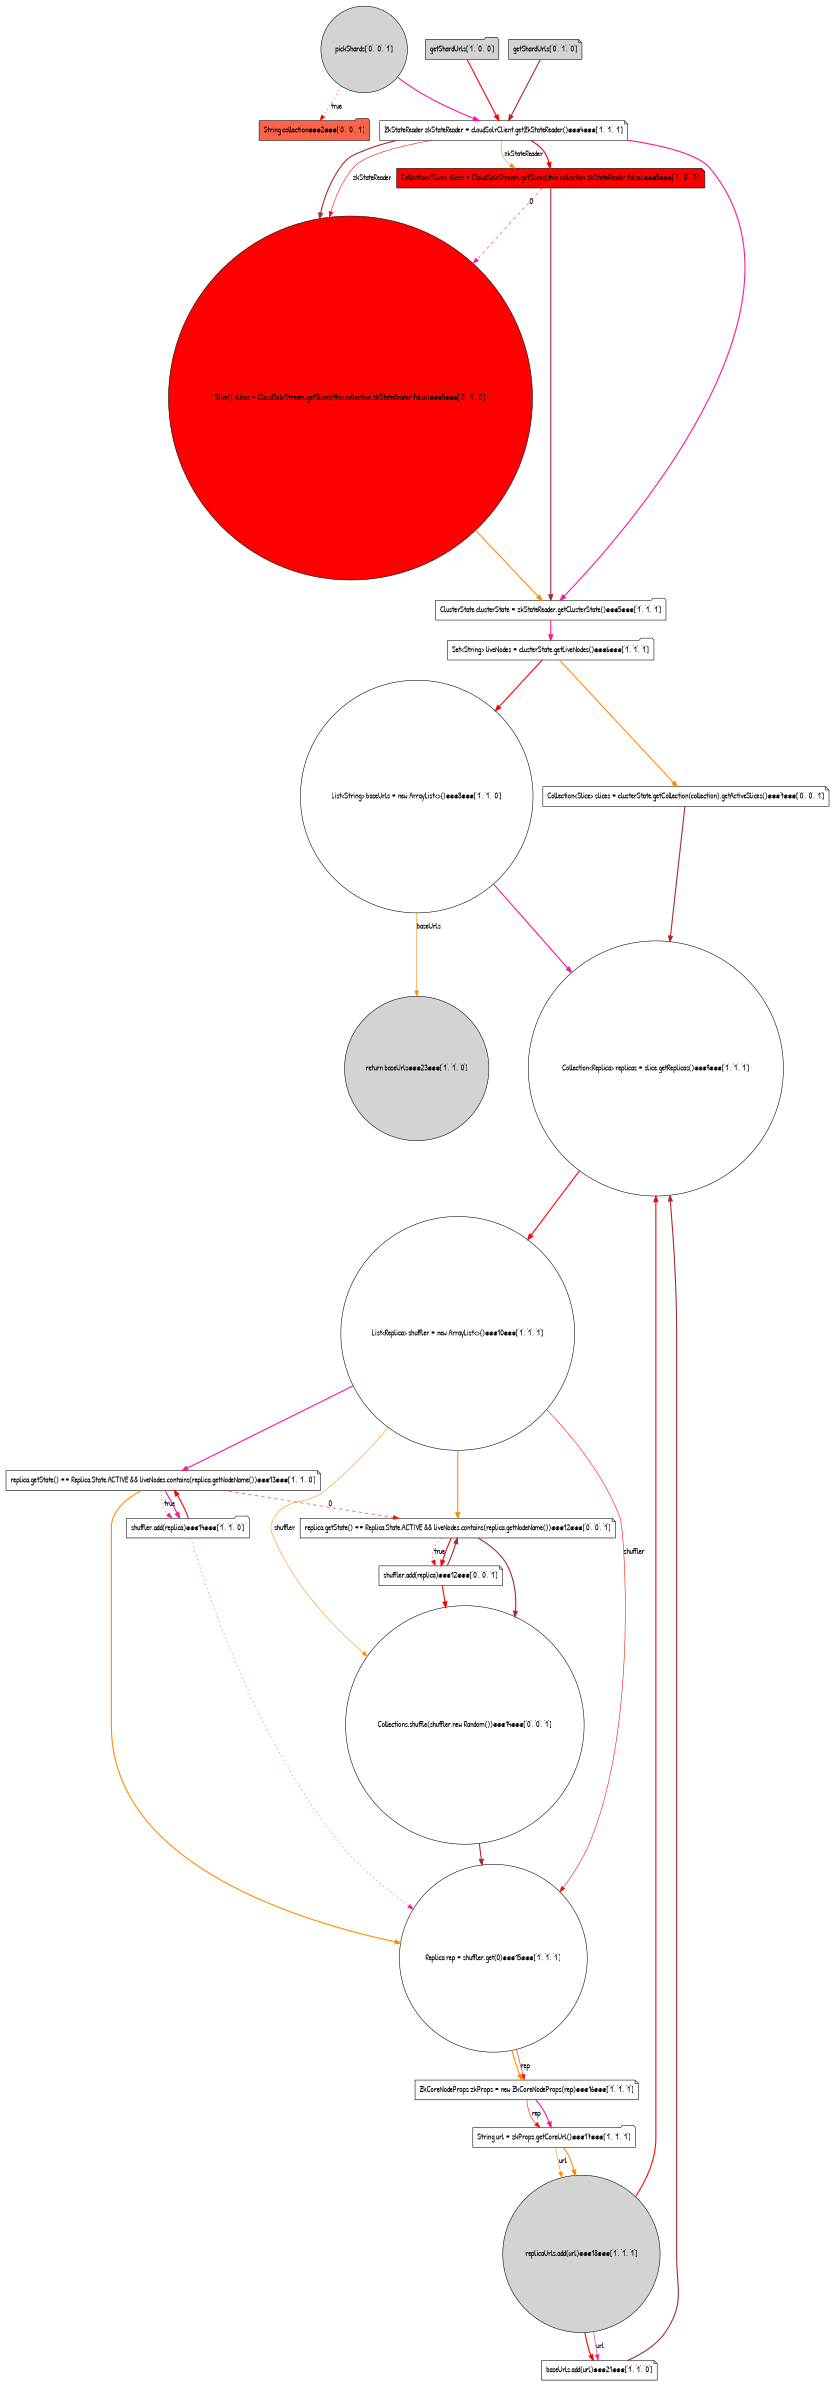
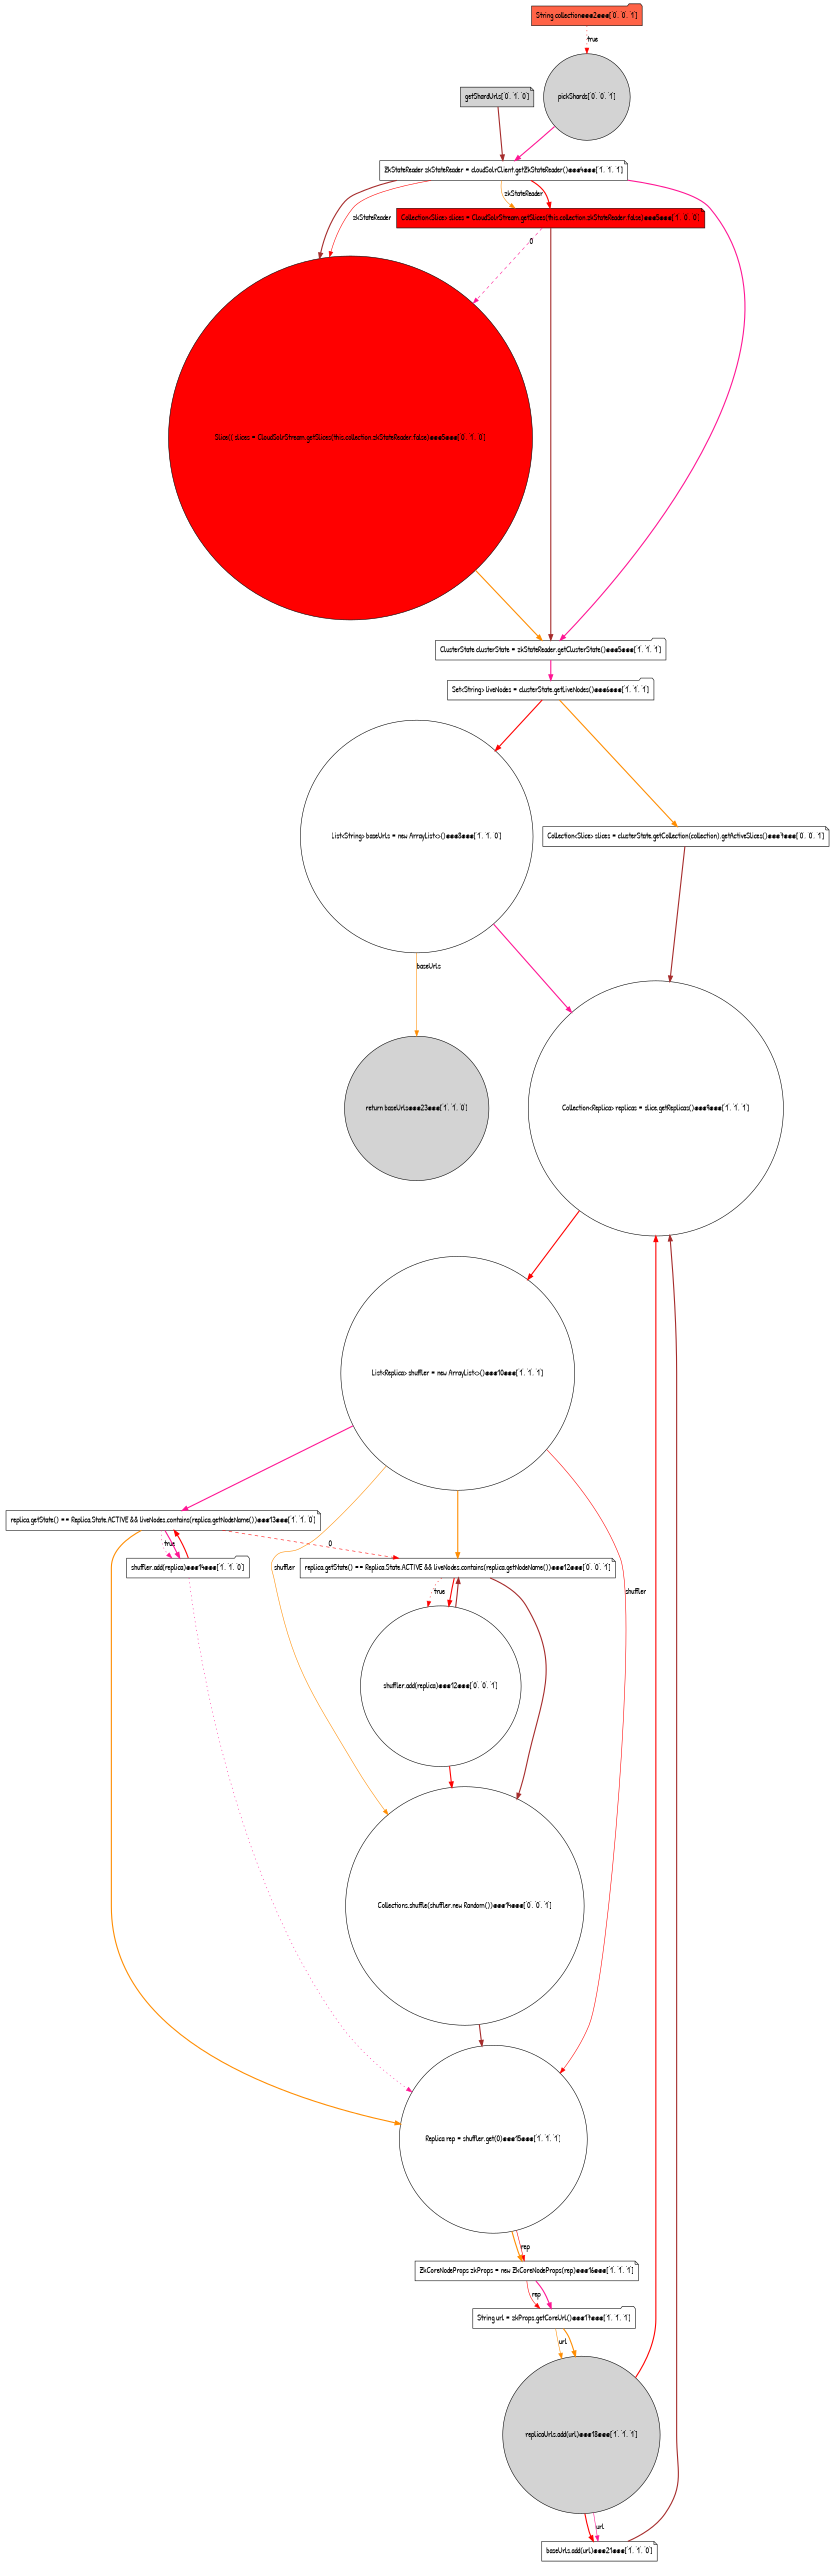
(462, 49) -> none
(332, 101) -> (587, 37)
(441, 1576) -> (441, 1686)
